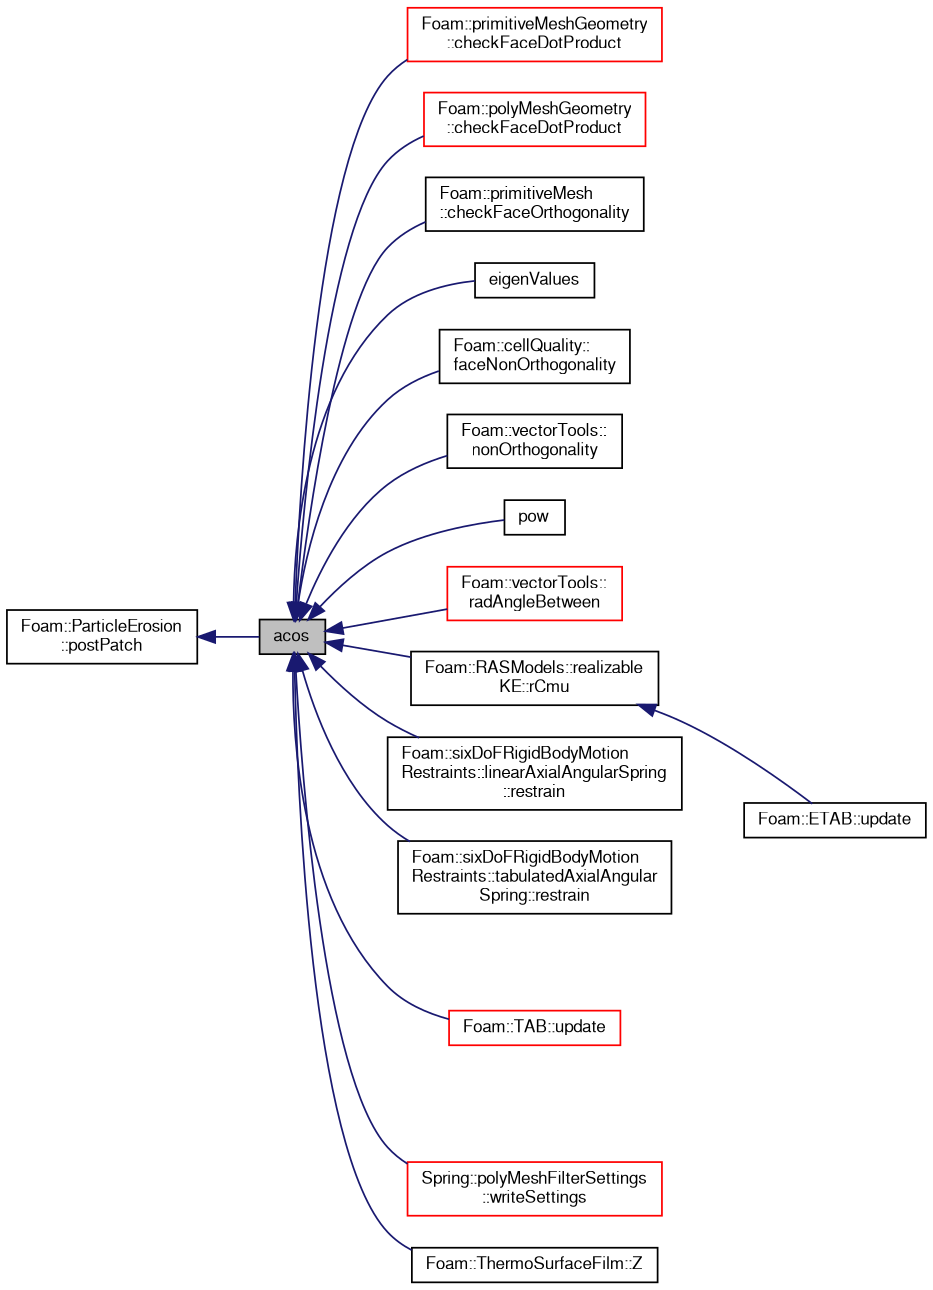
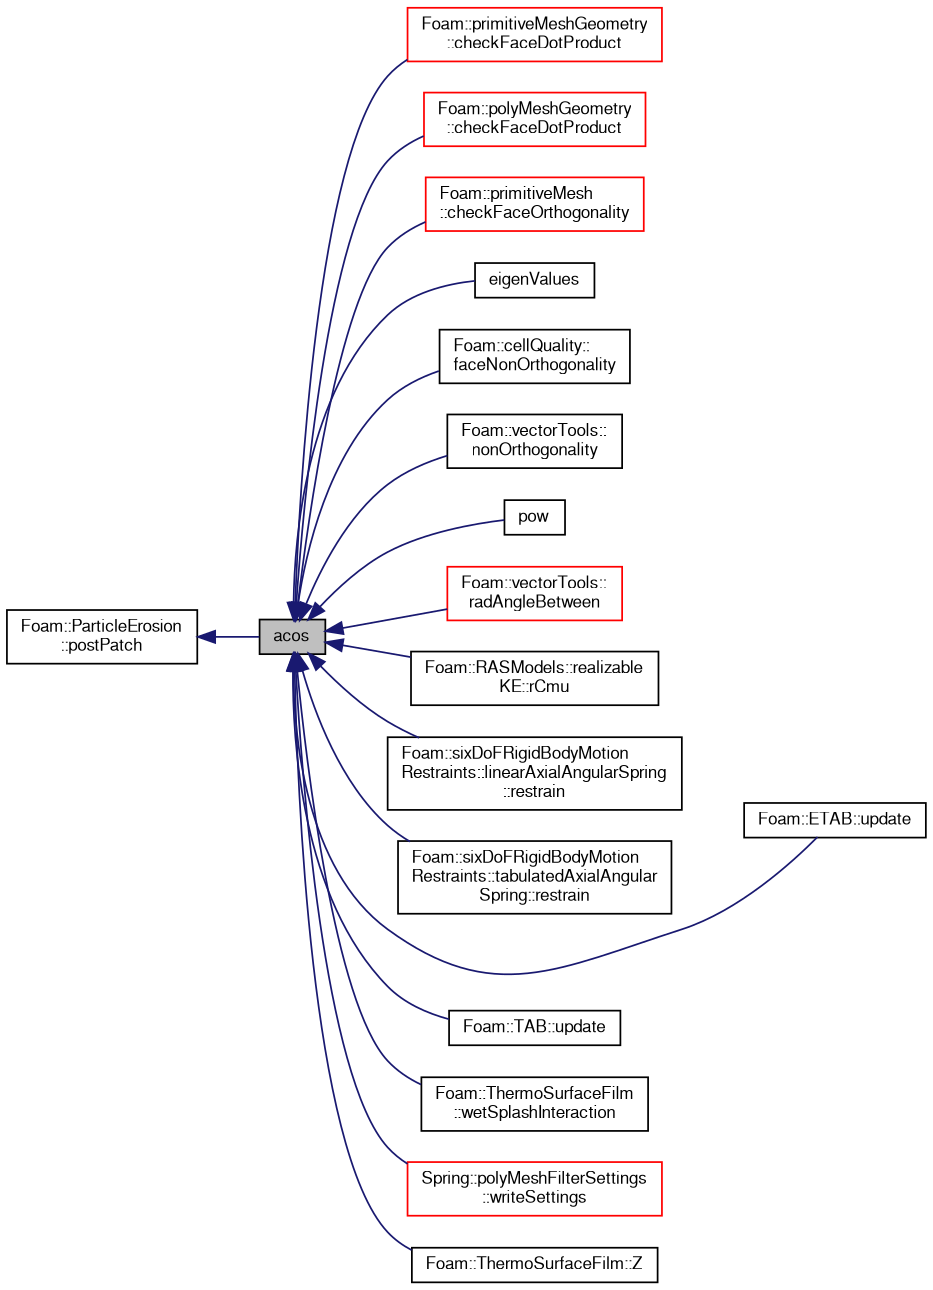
(535, 204) -> (535, 204)
(737, 752) -> (474, 970)
(535, 1028) -> (535, 1028)
none -> (535, 1104)
